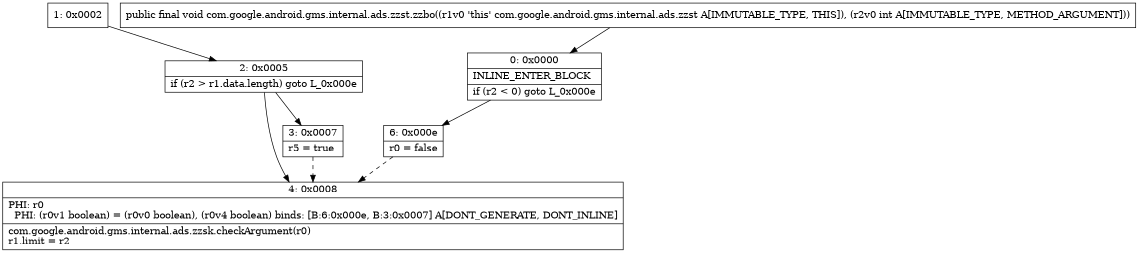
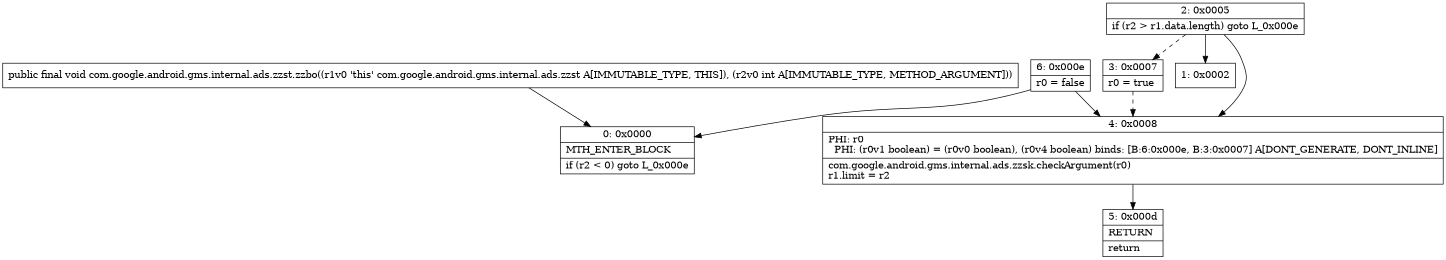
(159, 42) -> (1205, 45)
(532, 76) -> (618, 150)
(286, 106) -> (1172, 45)
(469, 111) -> (866, 111)
(311, 149) -> (1131, 83)
(378, 167) -> (1085, 101)
none -> (1133, 233)
